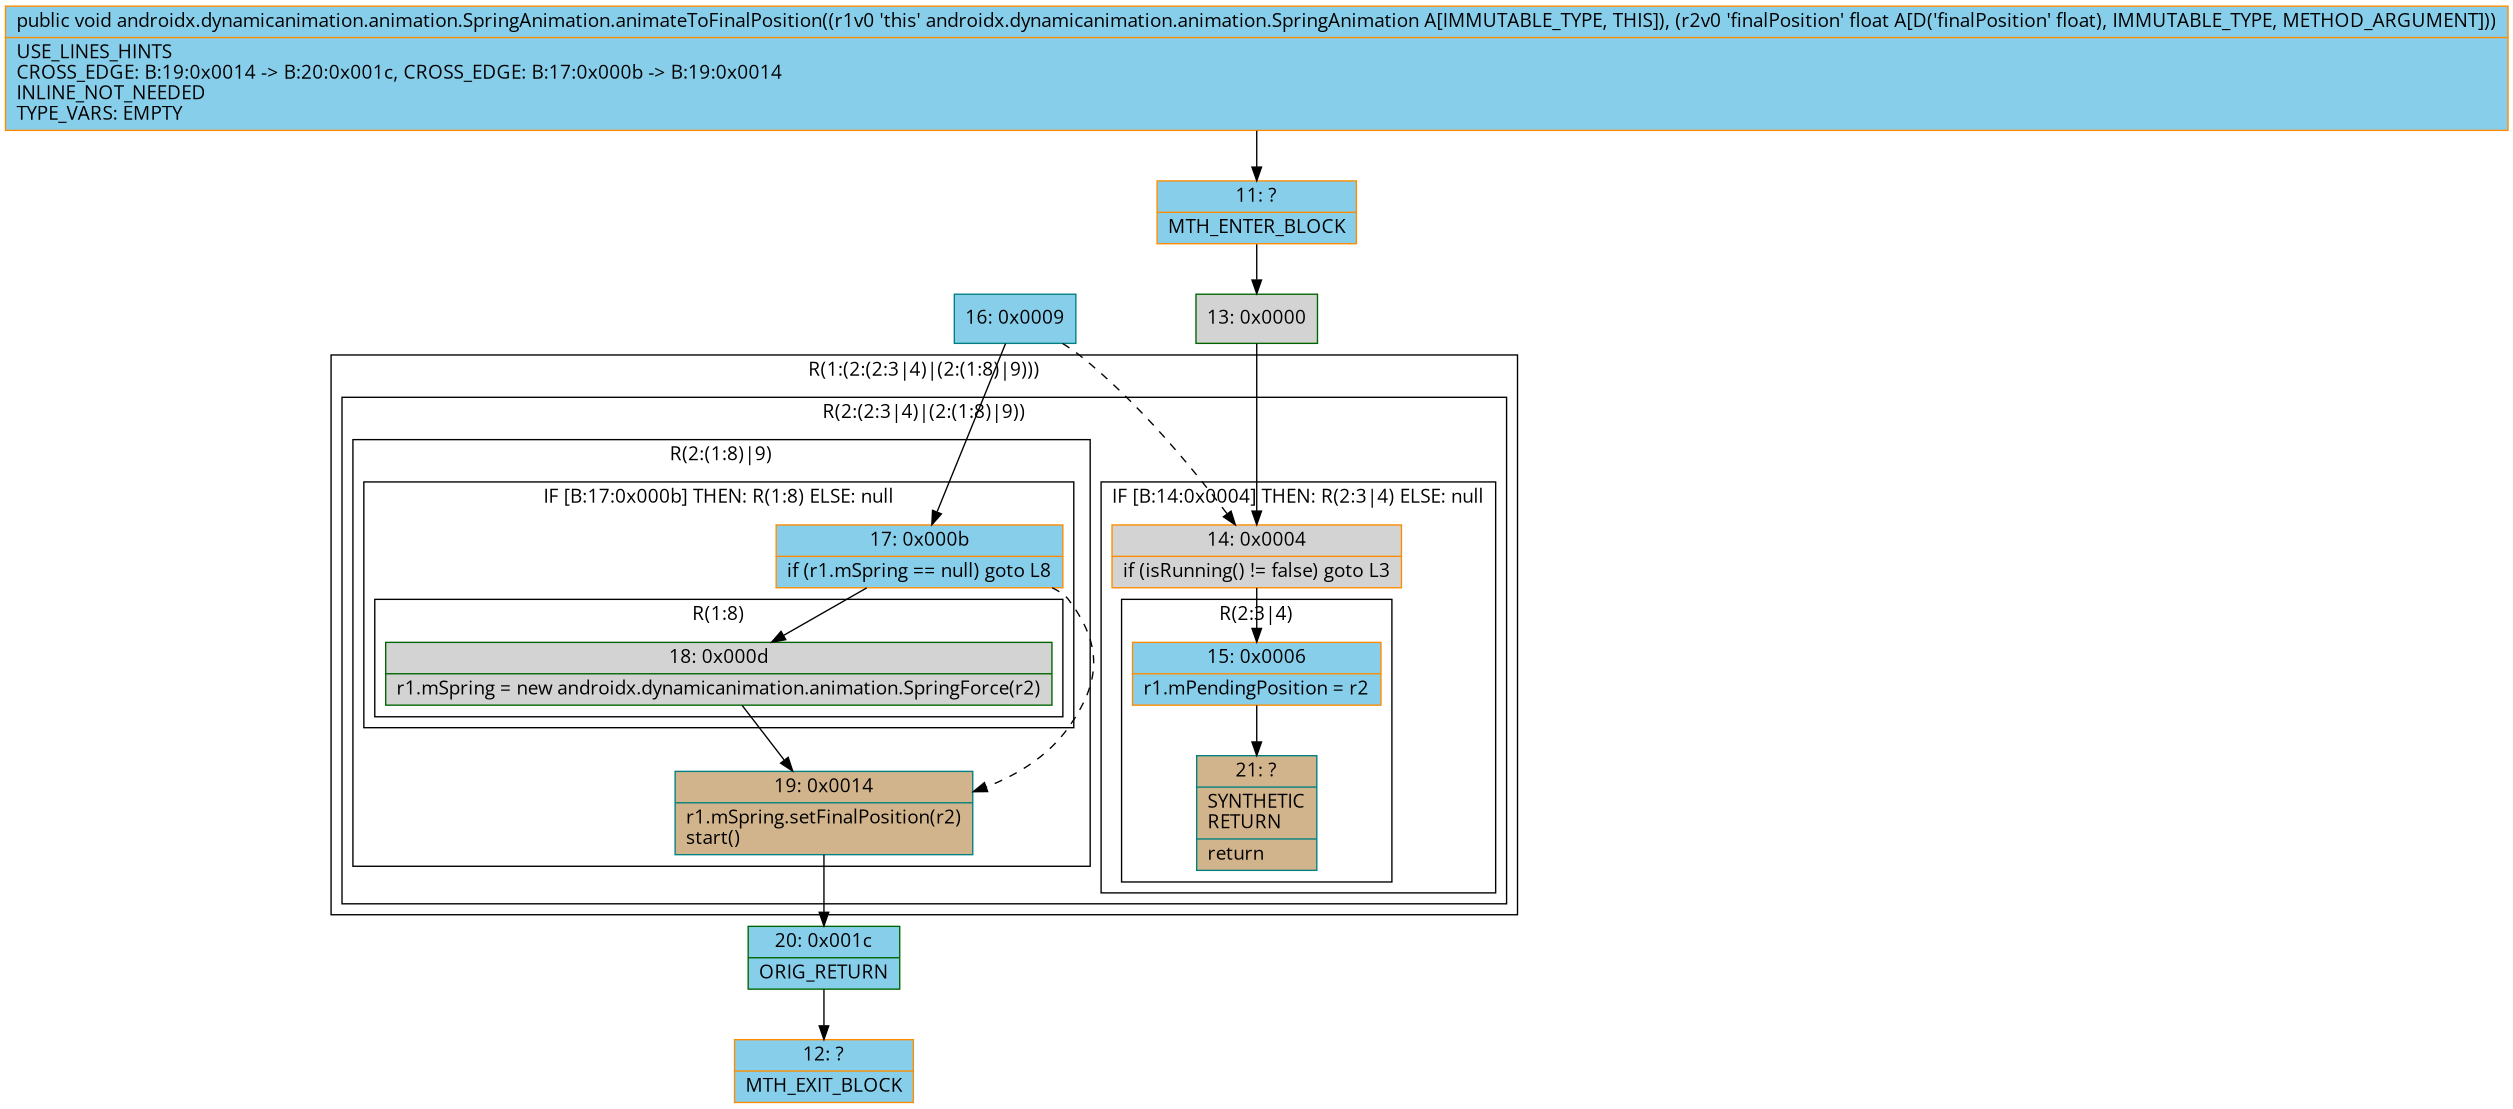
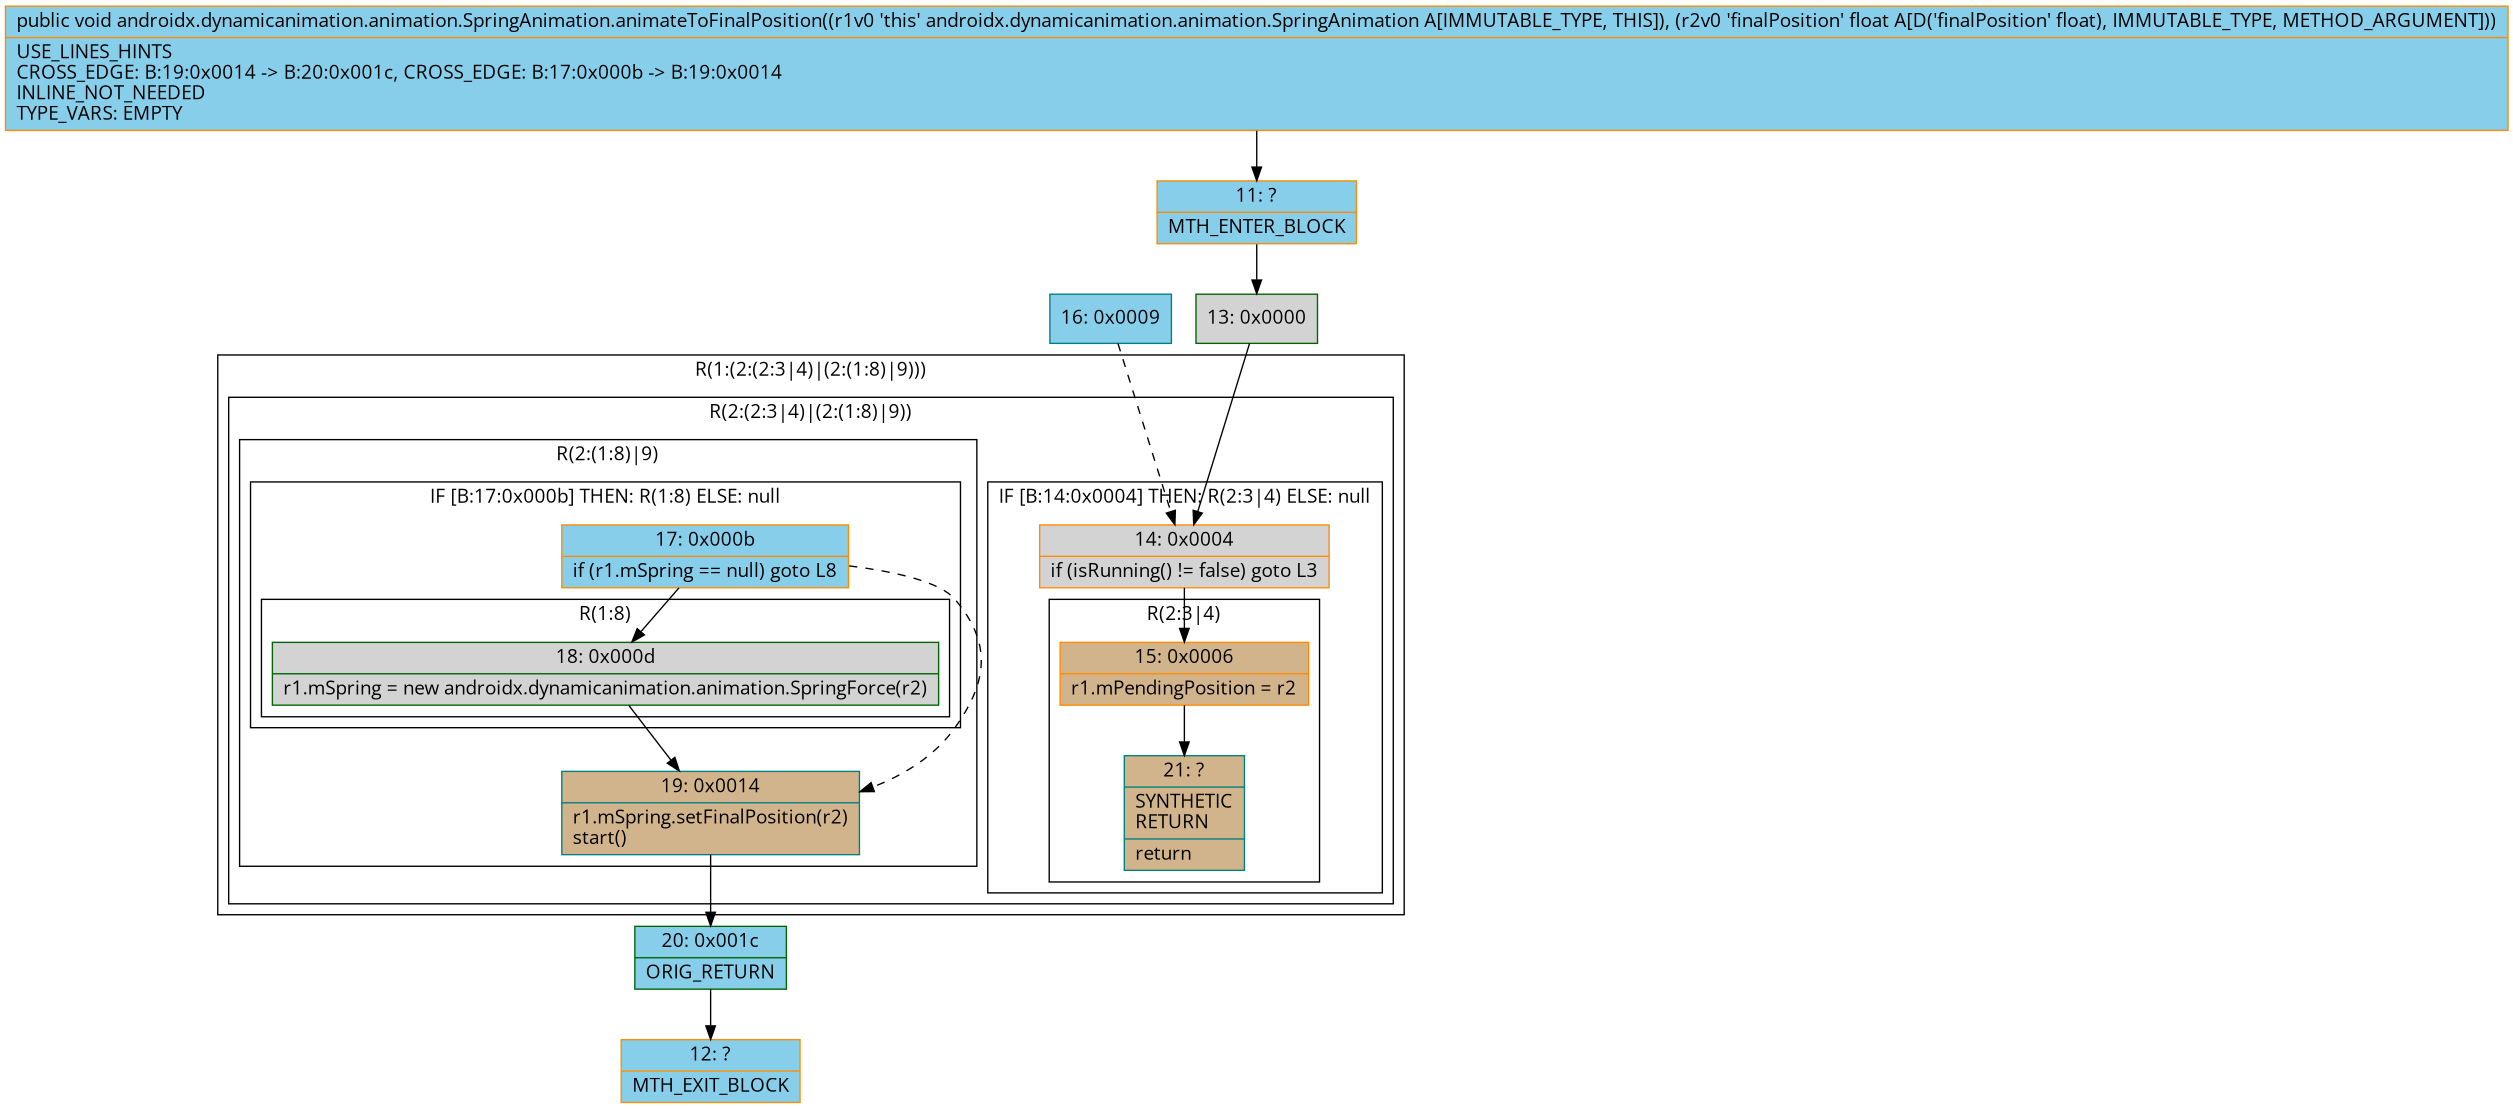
(971, 428) -> none
(1257, 674) -> (1184, 674)
